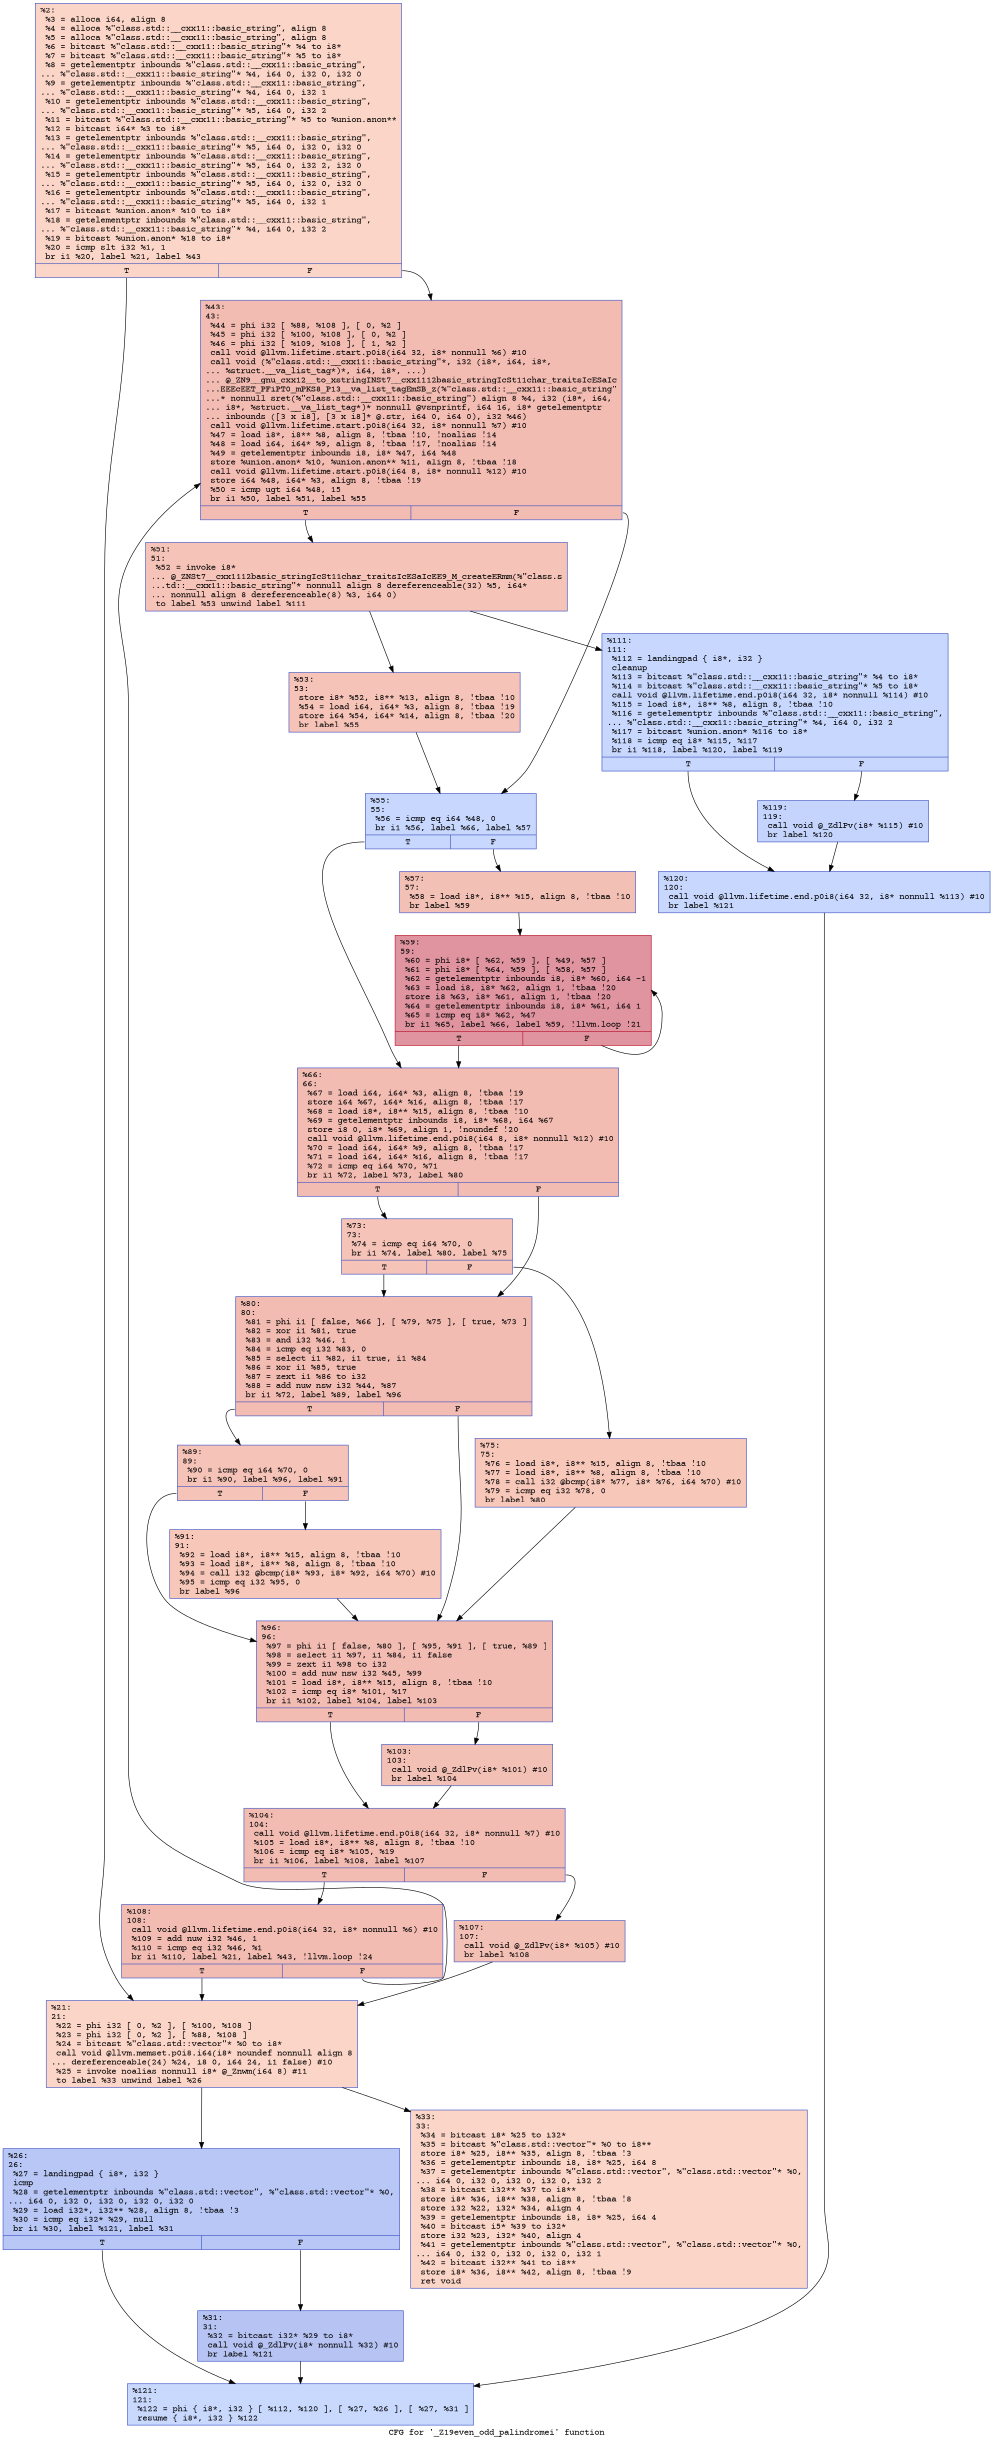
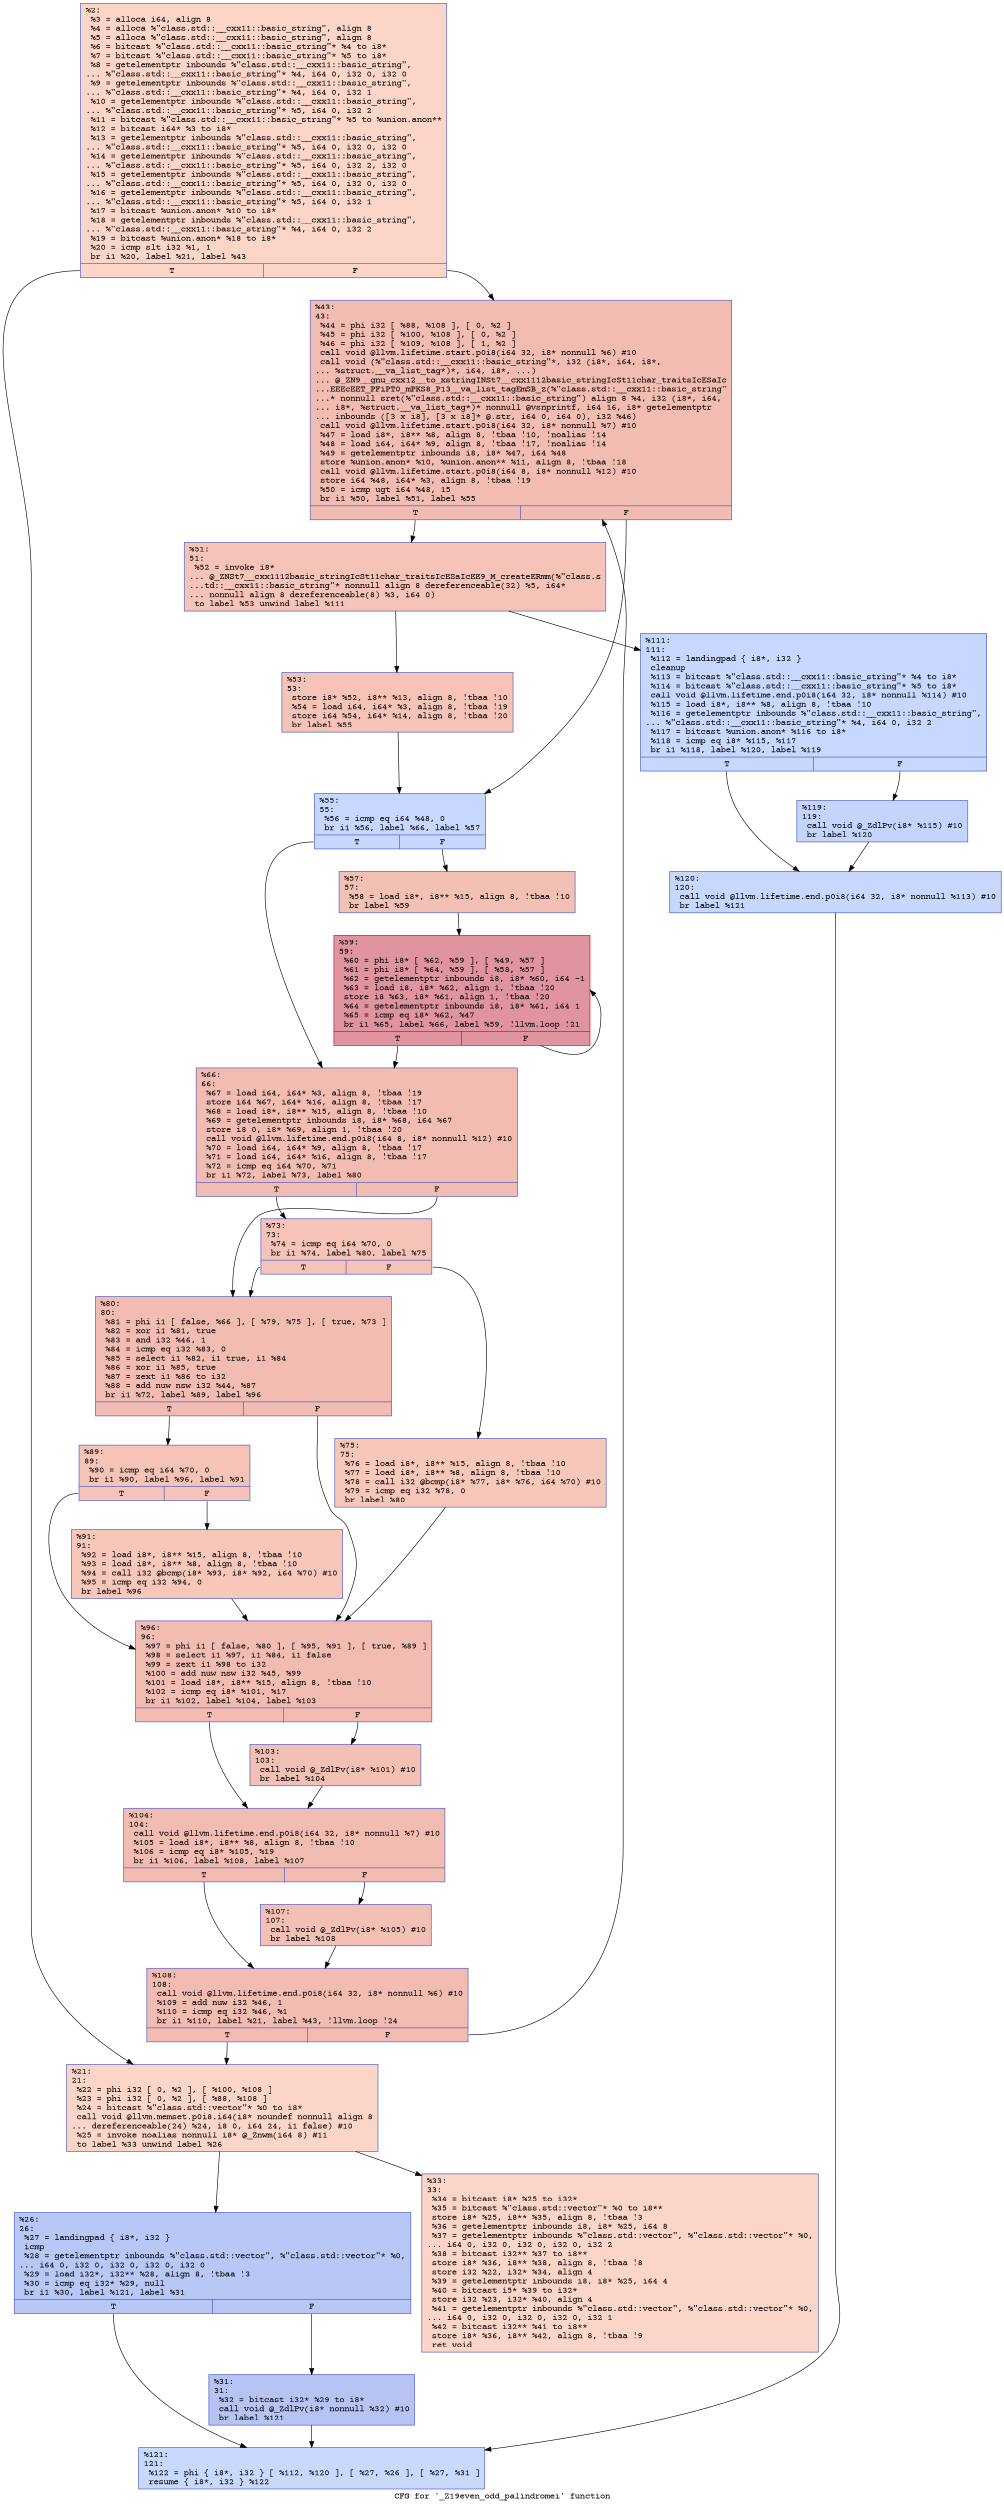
(410, 1129) -> (302, 1129)
(238, 1582) -> (139, 1582)
(422, 1987) -> (332, 1954)
